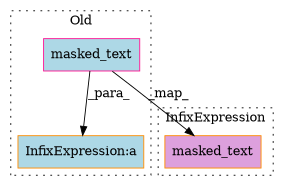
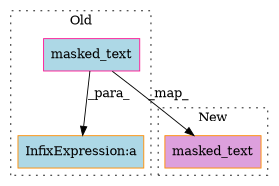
(216, 118) -> (213, 118)
